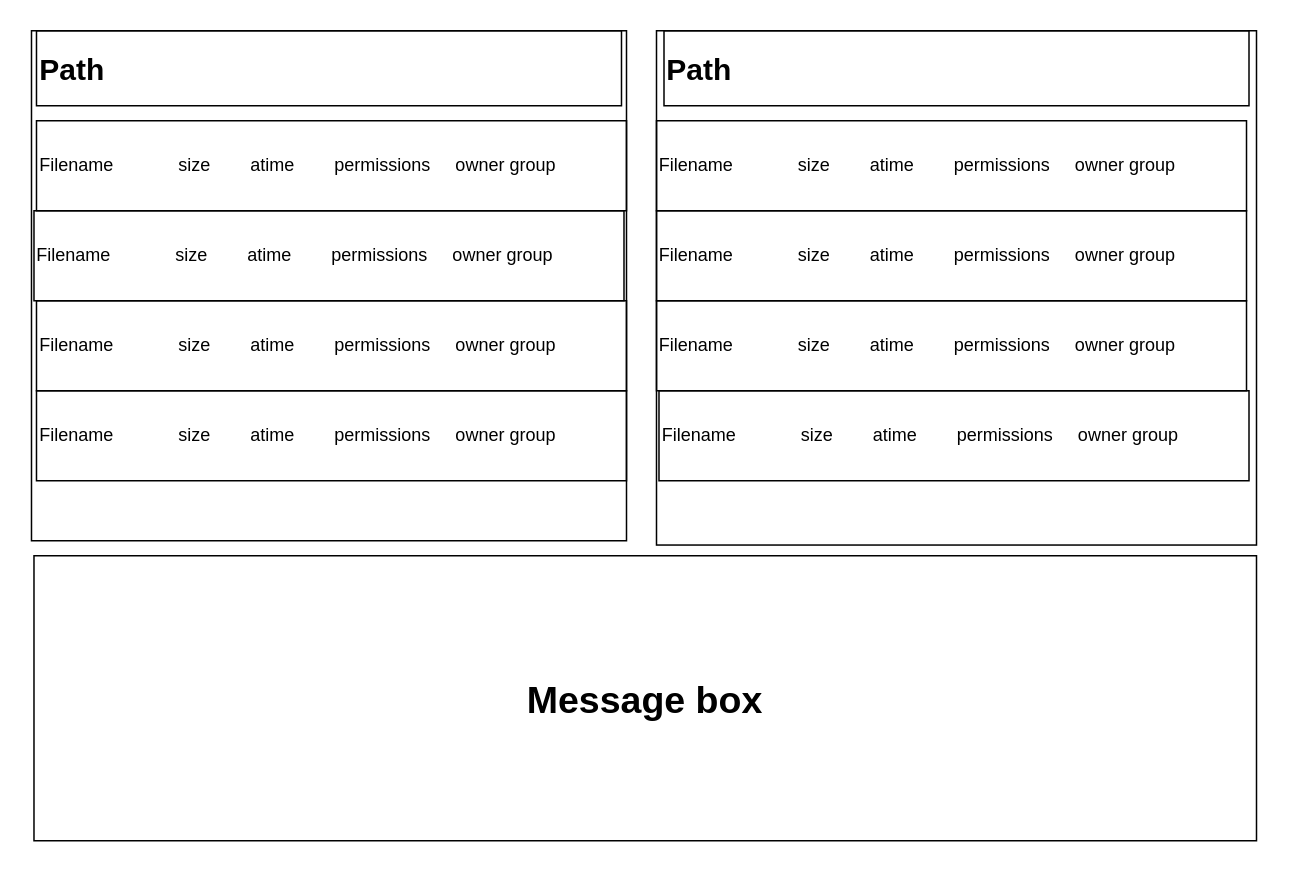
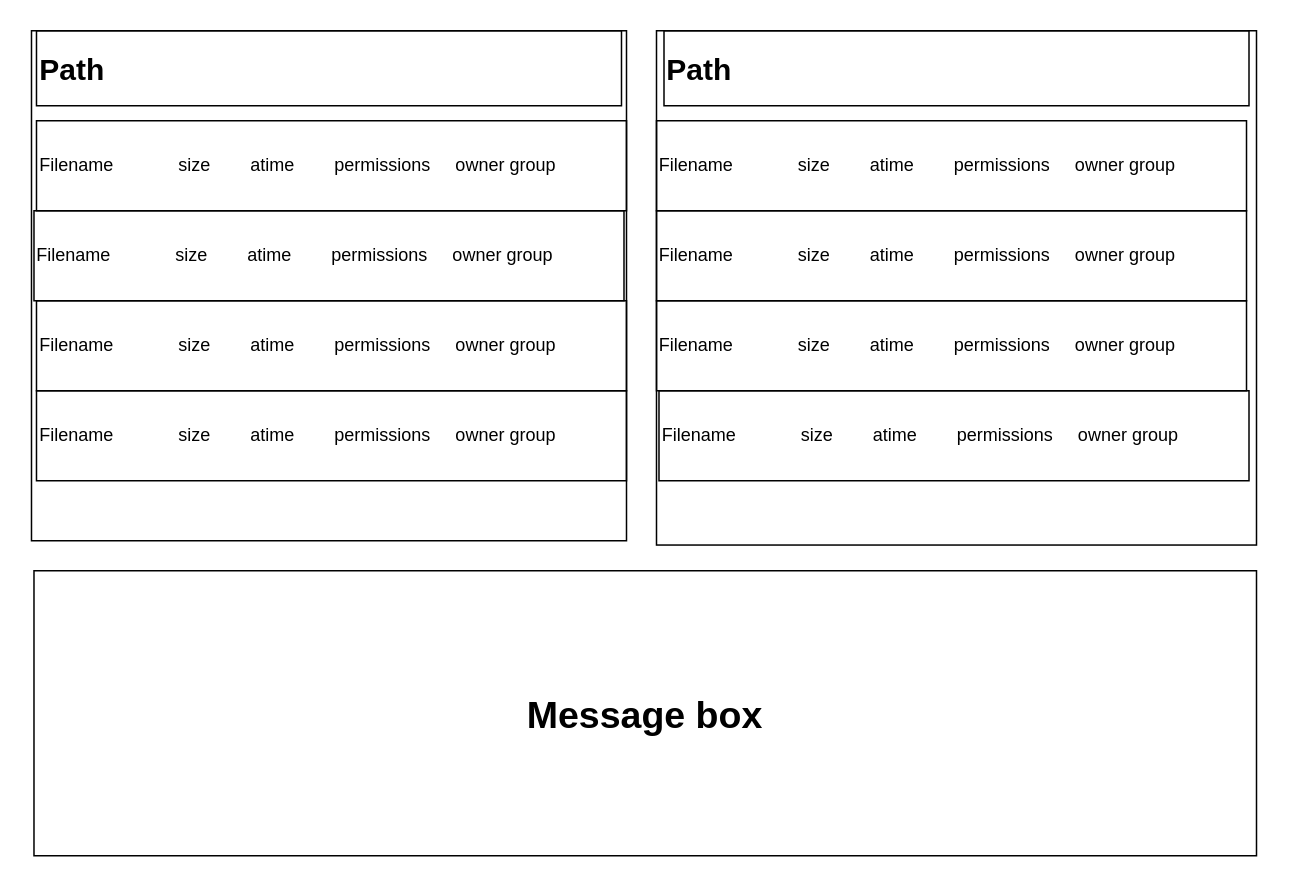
(645, 698) -> (645, 713)
